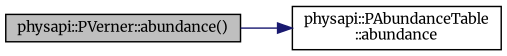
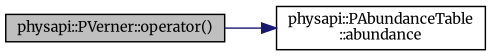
(123, 28) -> (115, 28)
